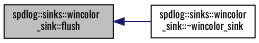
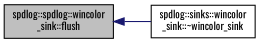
(59, 22) -> (59, 22)
